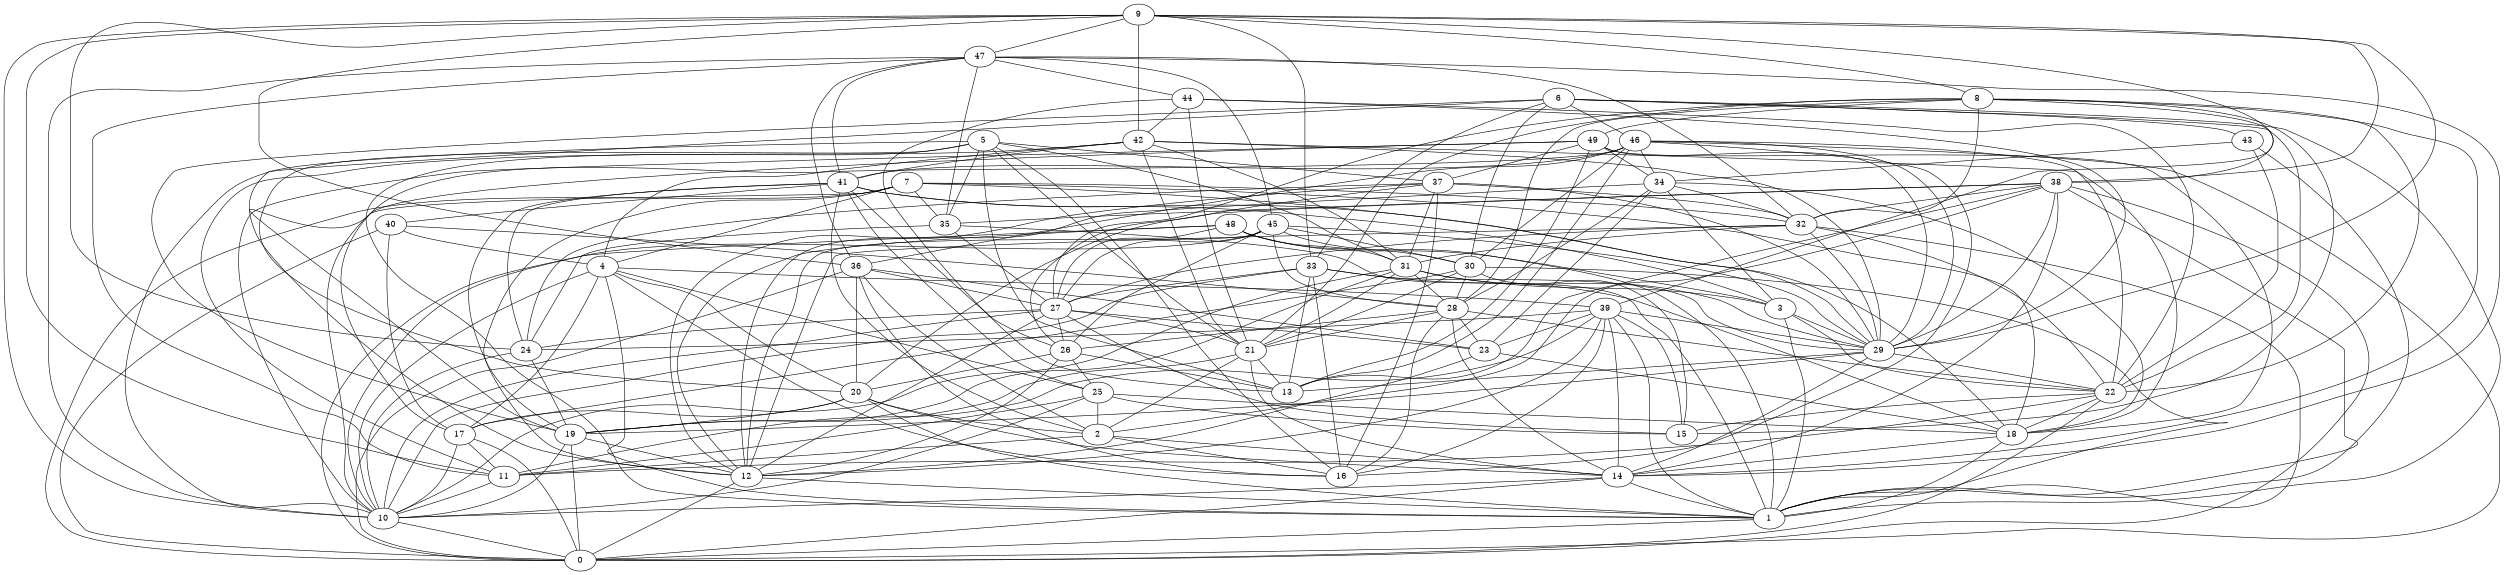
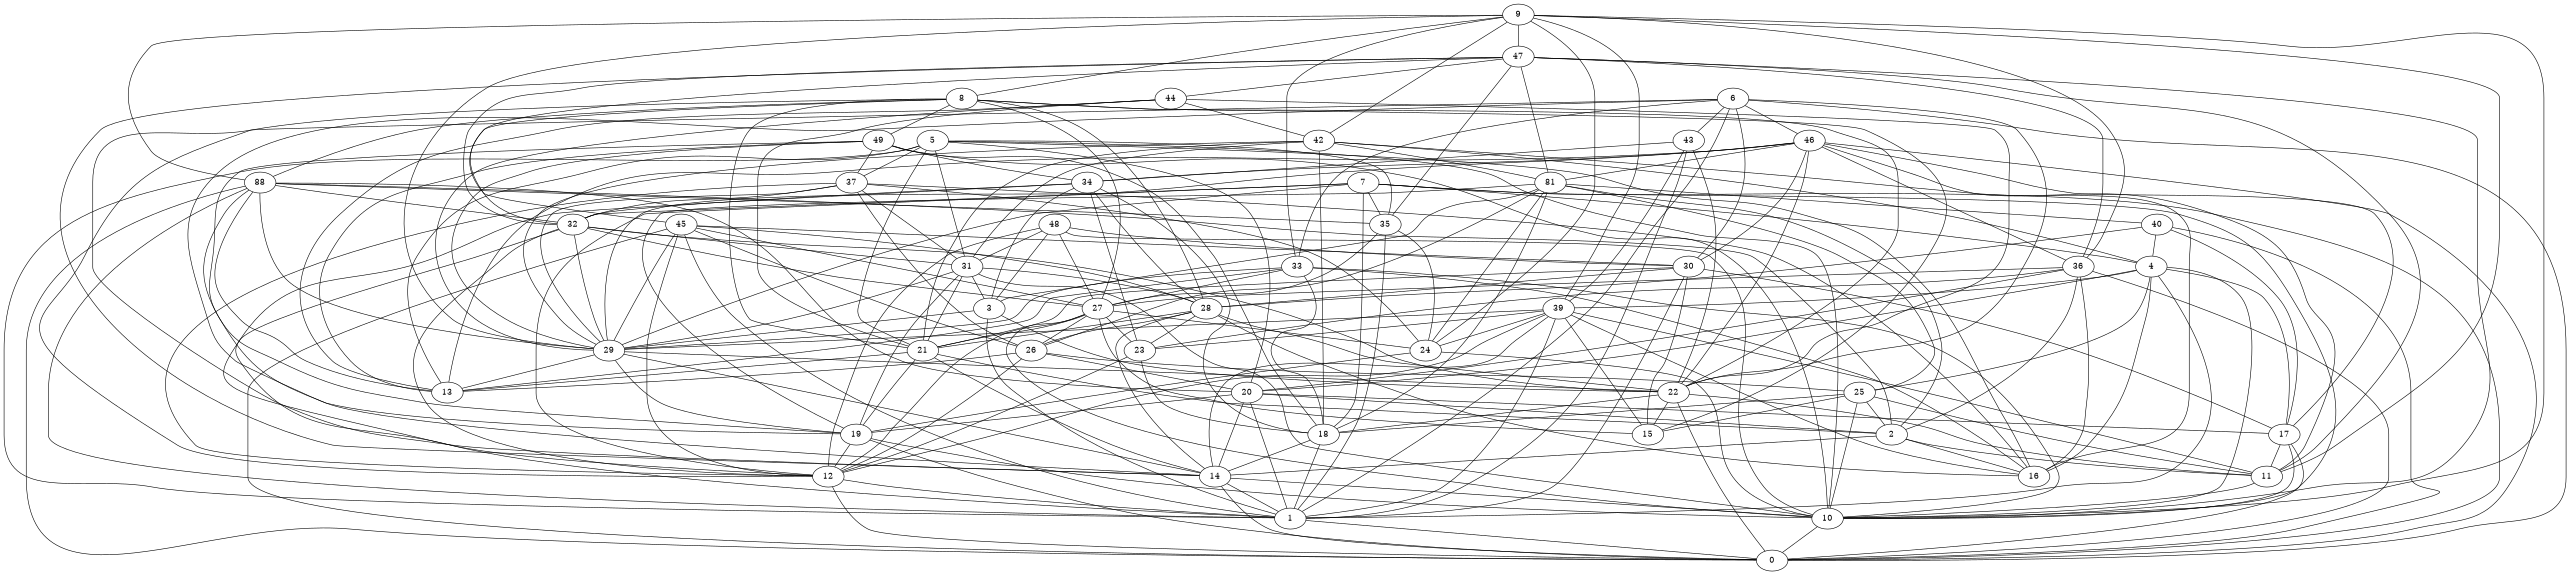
(843, 183) -> (1550, 183)
(2056, 183) -> (260, 183)
none -> (1637, 228)
none -> (2566, 349)
